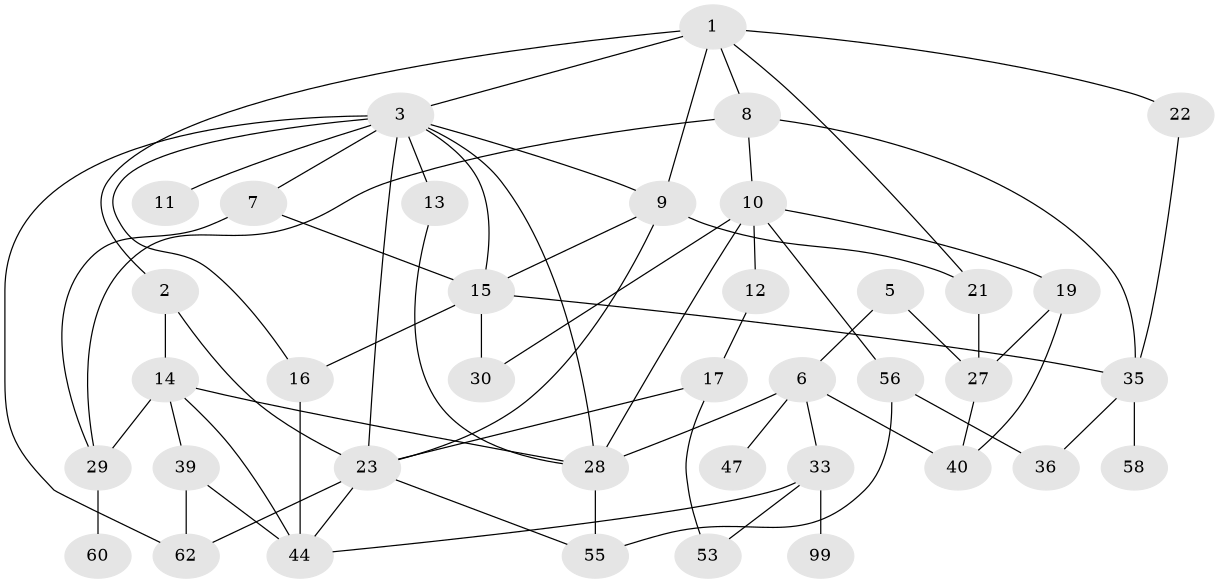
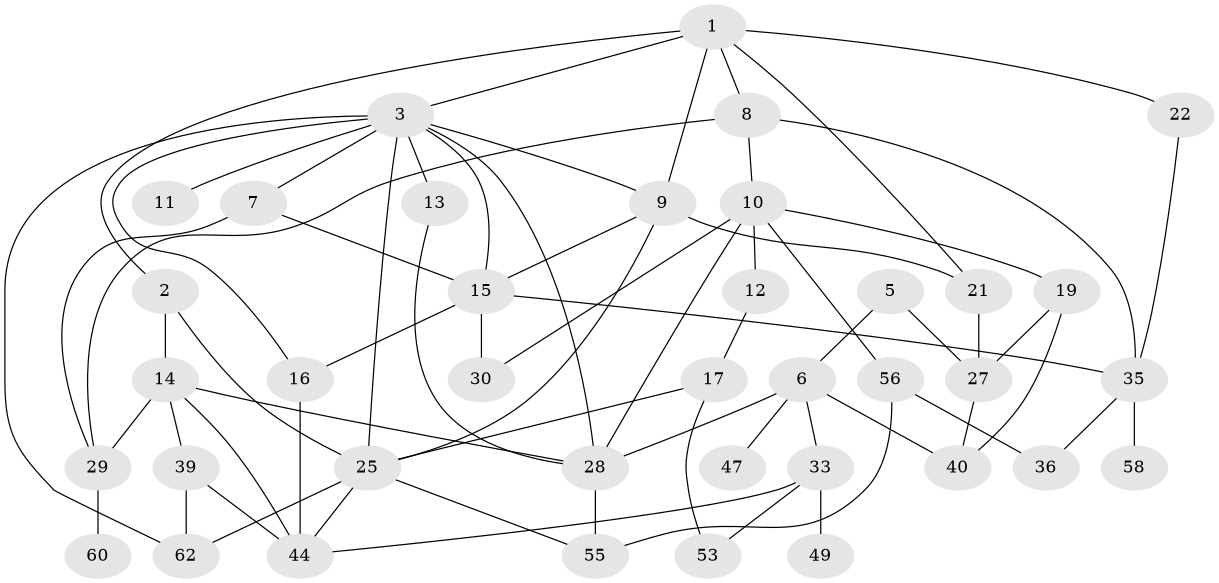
(368, 468) -> (368, 468)
(821, 556) -> (821, 556)
